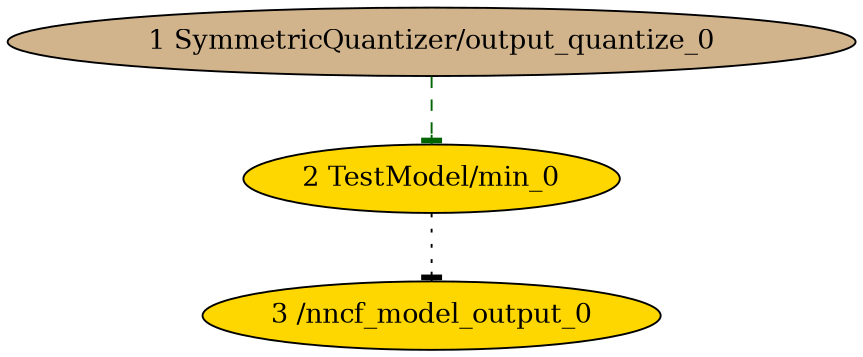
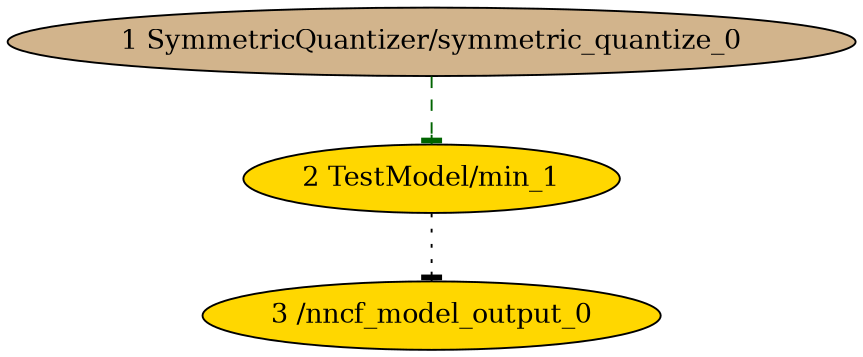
(432, 42) -> (432, 42)
(432, 179) -> (432, 179)
